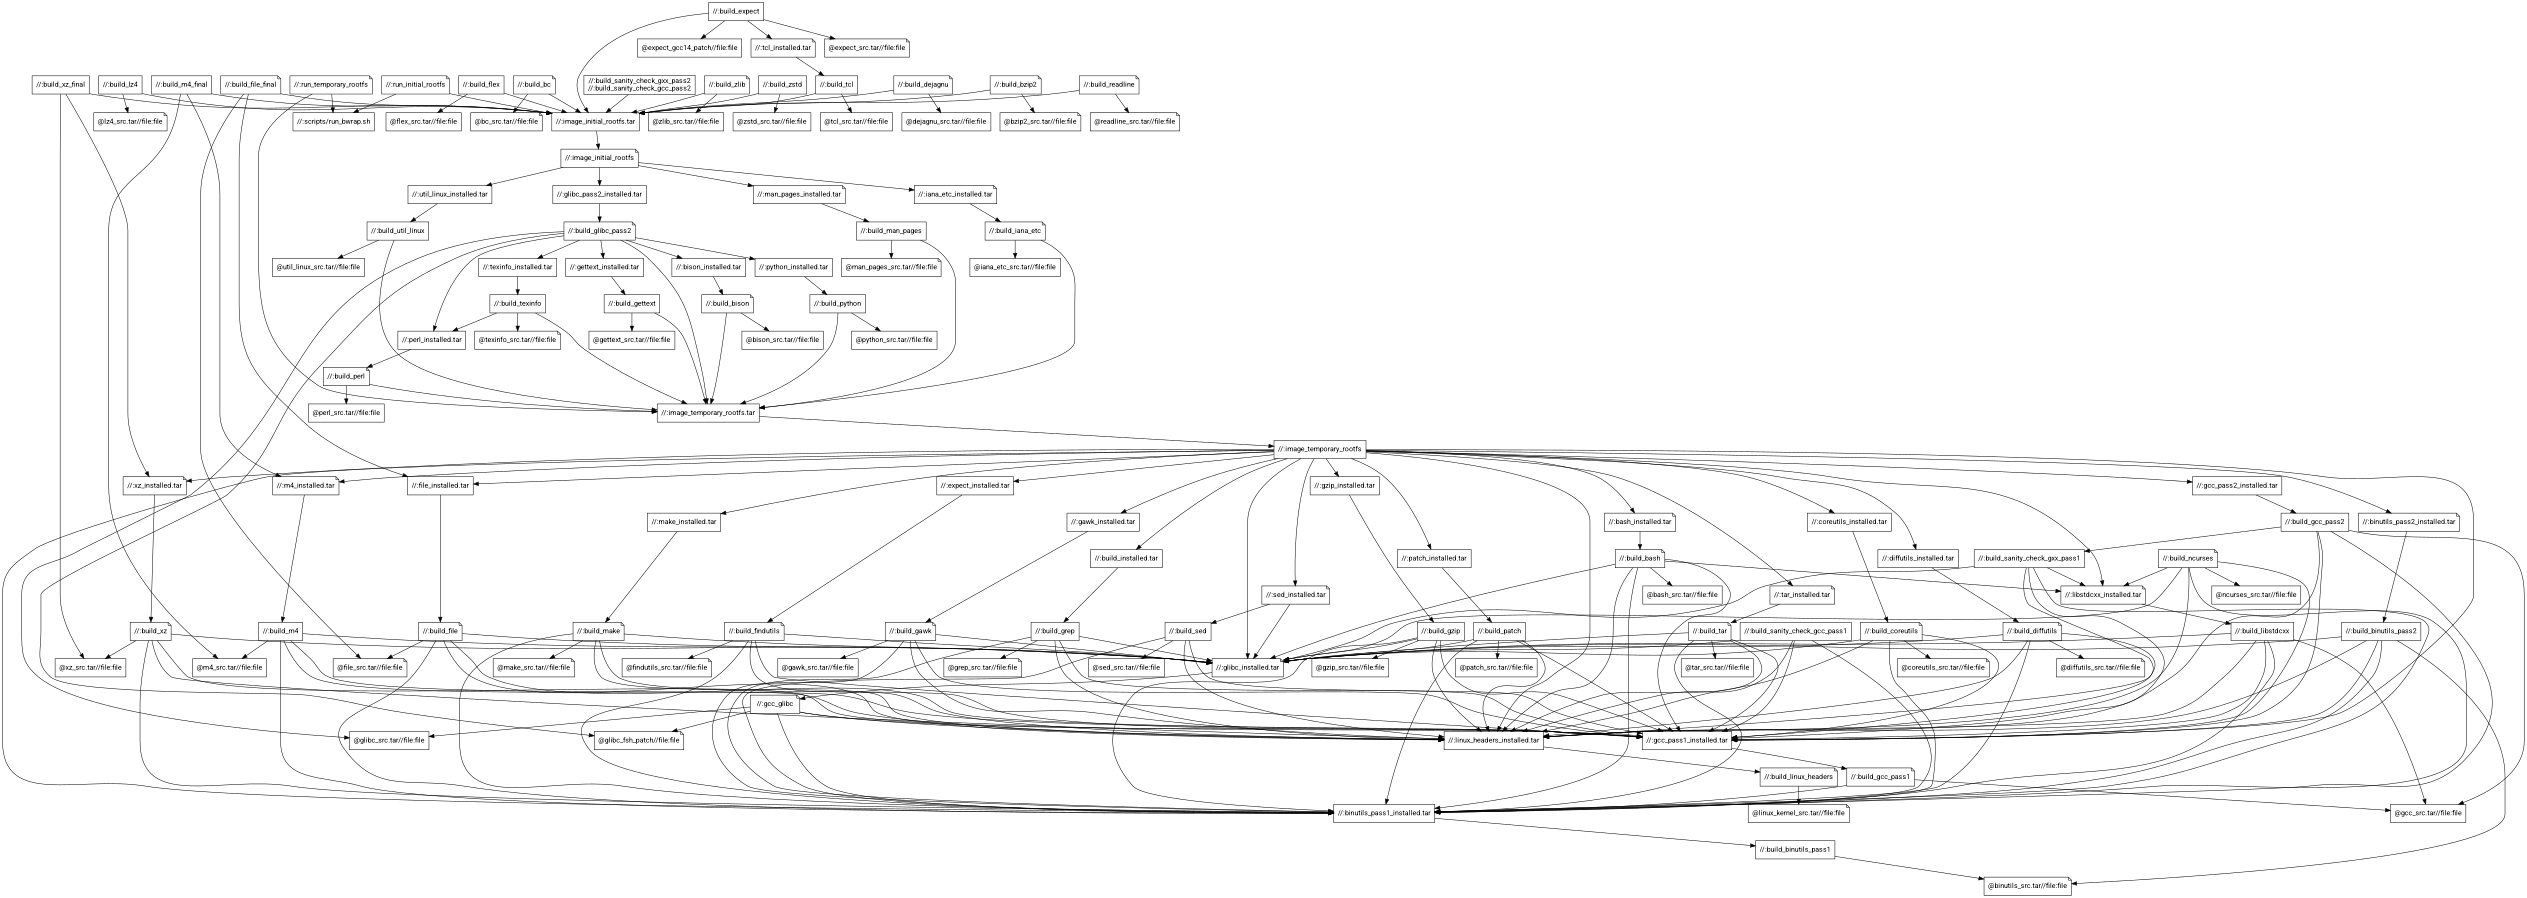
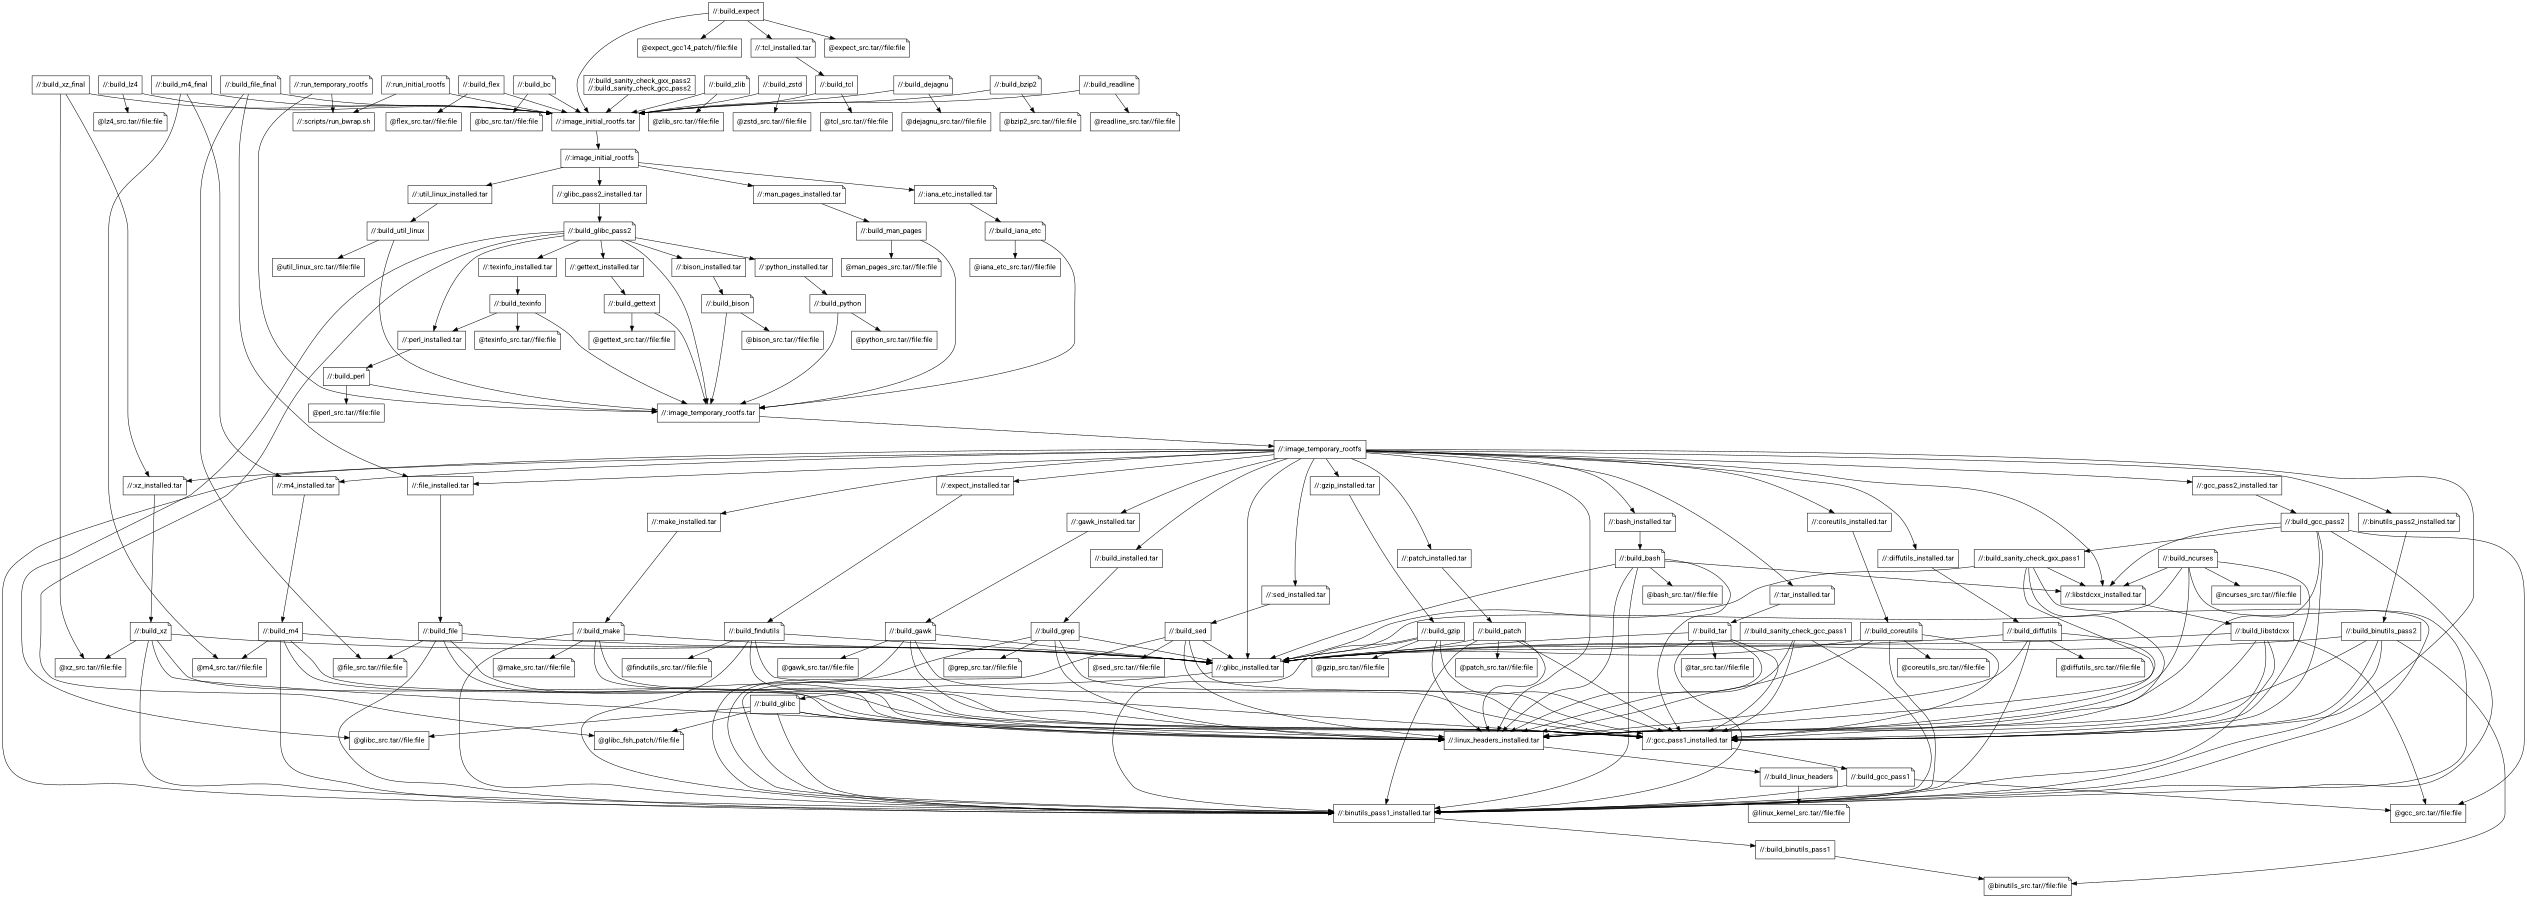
none -> (2204, 533)
(1273, 629) -> (1216, 648)
(775, 704) -> (775, 704)
